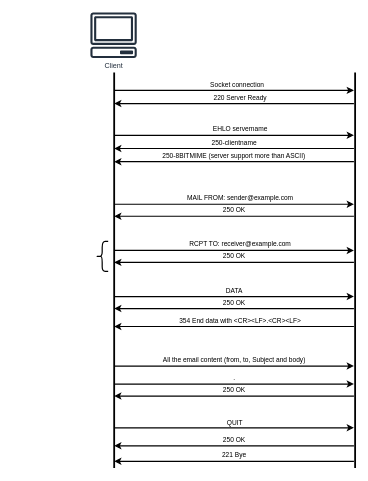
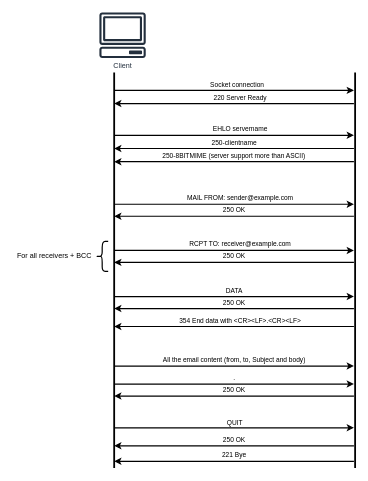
(114, 35) -> (123, 35)
none -> (54, 257)
